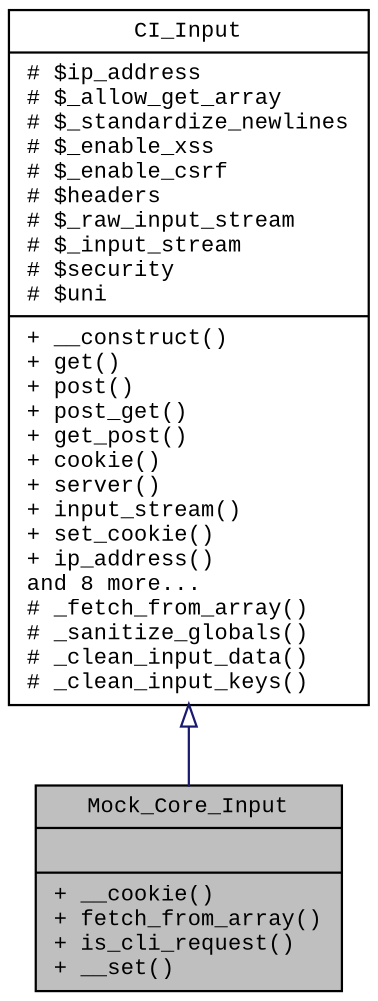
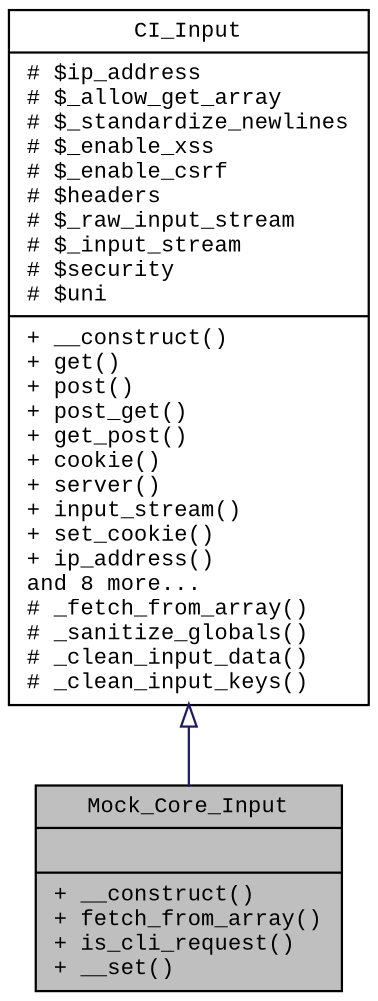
(135, 894) -> (155, 894)
